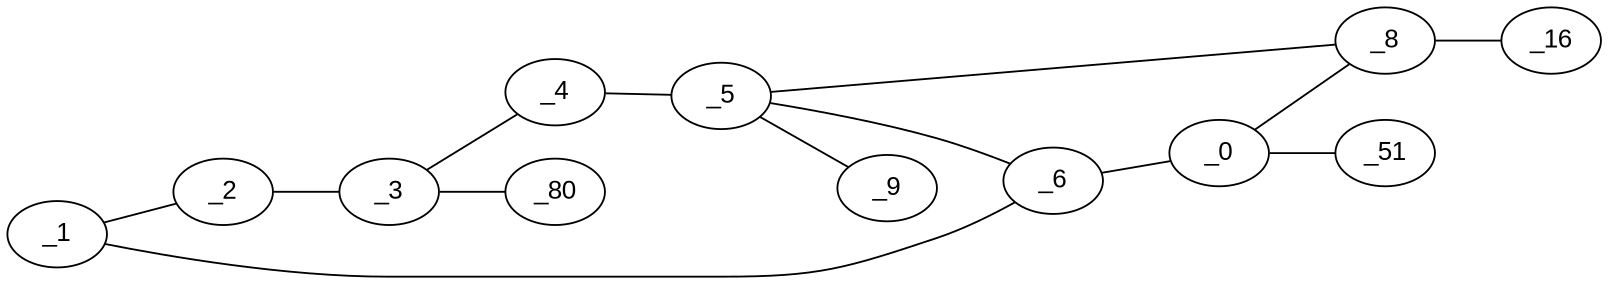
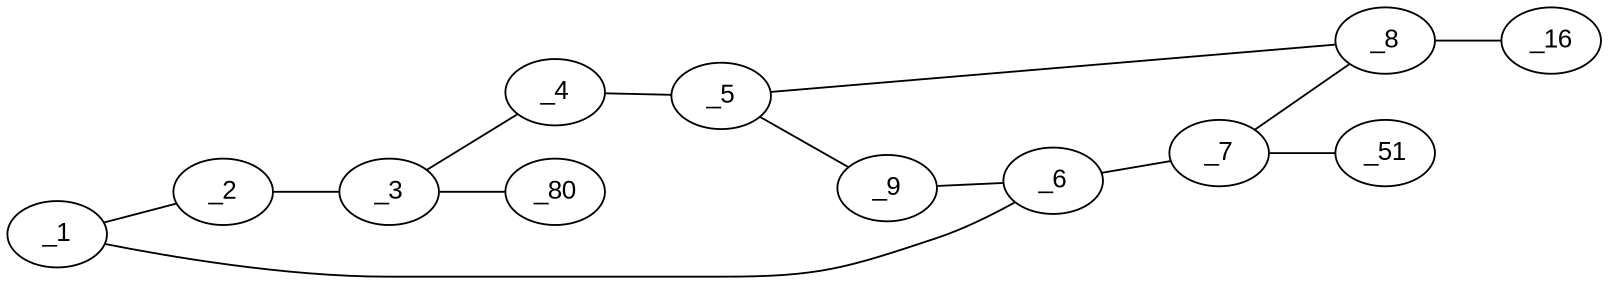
(892, 127) -> (970, 184)
(1219, 153) -> (1219, 153)
